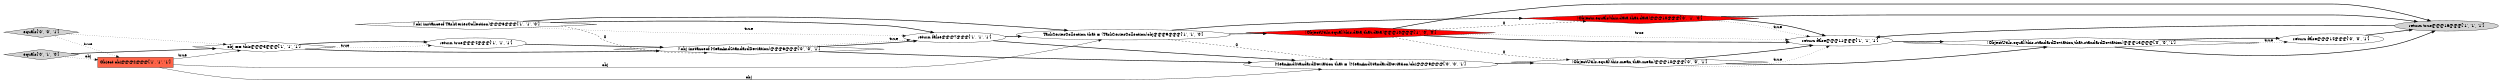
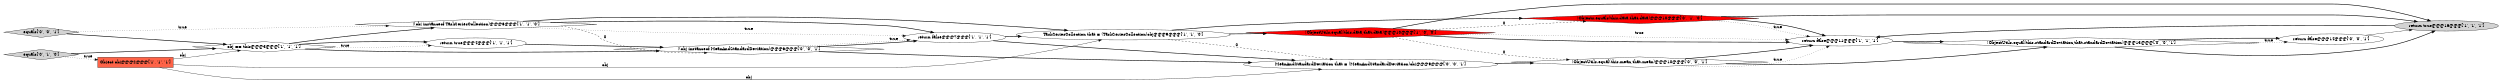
(2388, 33) -> (2388, 33)
none -> (360, 35)
(145, 39) -> (145, 39)
(85, 46) -> (230, 29)
(183, 55) -> (183, 55)
(88, 56) -> (88, 56)
